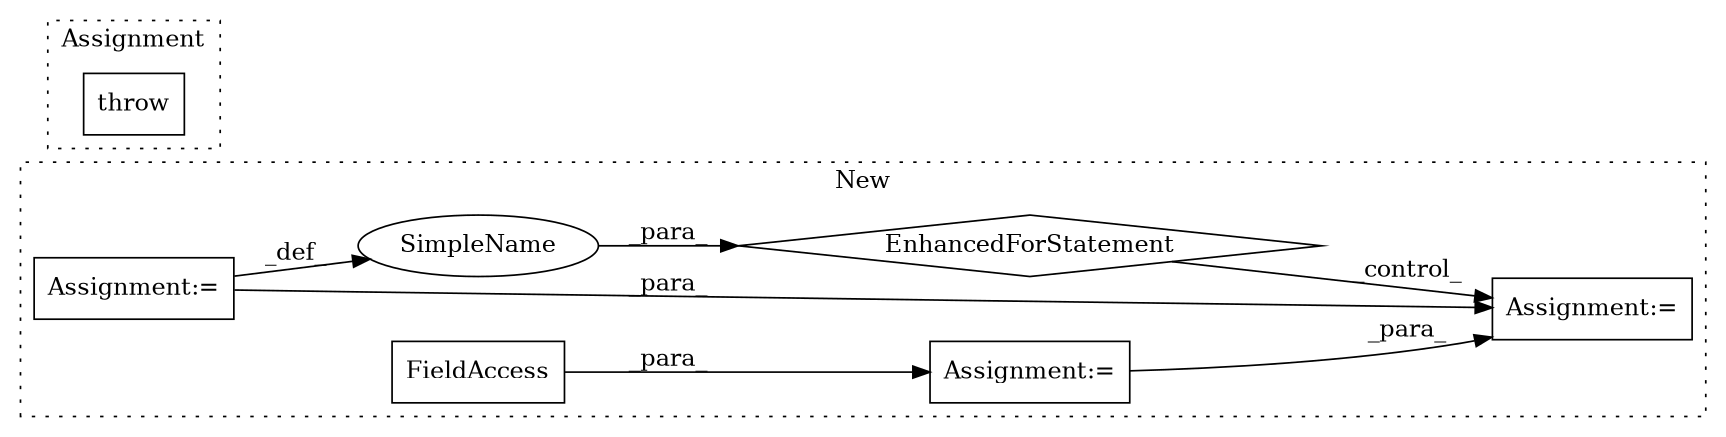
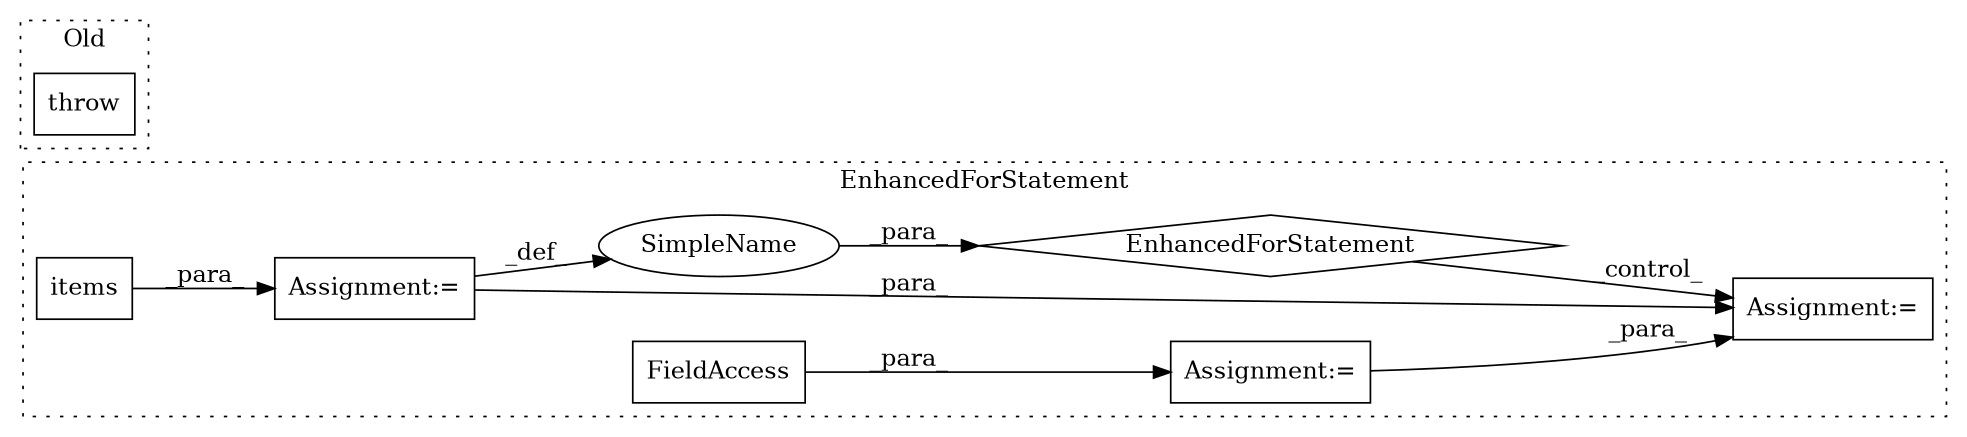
(134, 40) -> (84, 40)
(863, 182) -> (985, 182)
none -> (84, 288)
